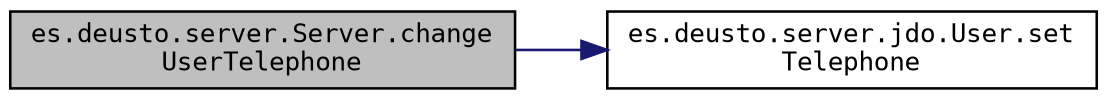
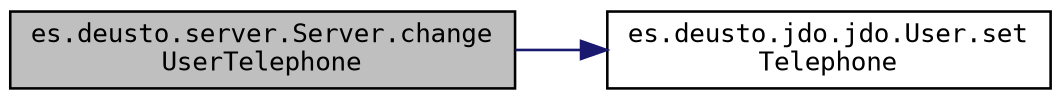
(852, 50) -> (829, 50)
